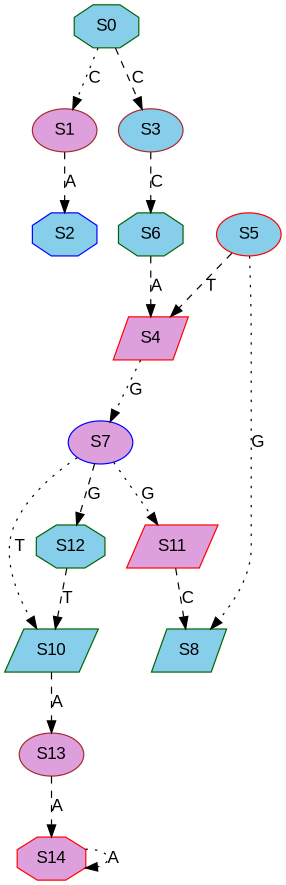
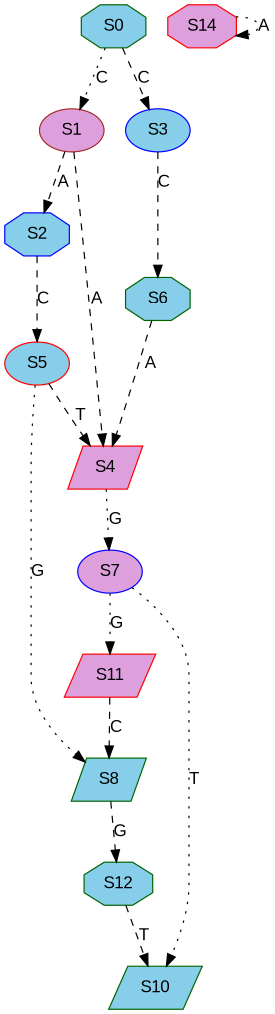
(151, 130) -> (158, 130)
none -> (37, 293)
none -> (88, 293)
(87, 488) -> (113, 826)
(52, 755) -> none
